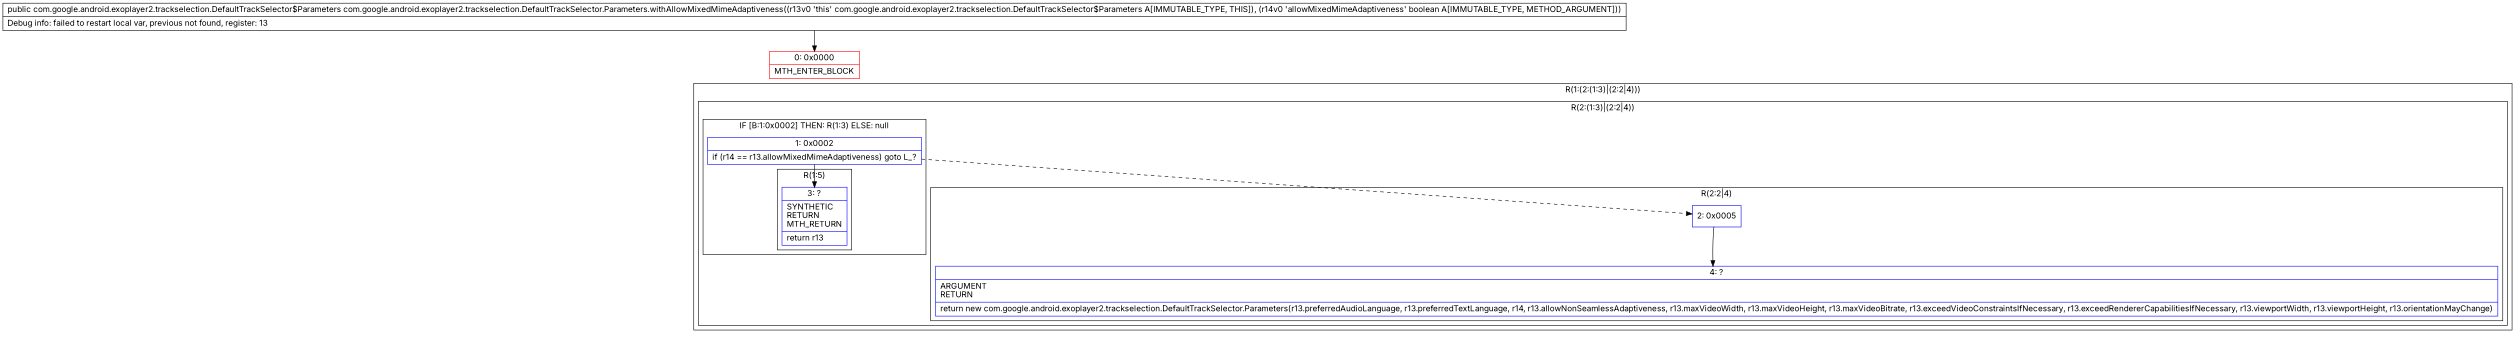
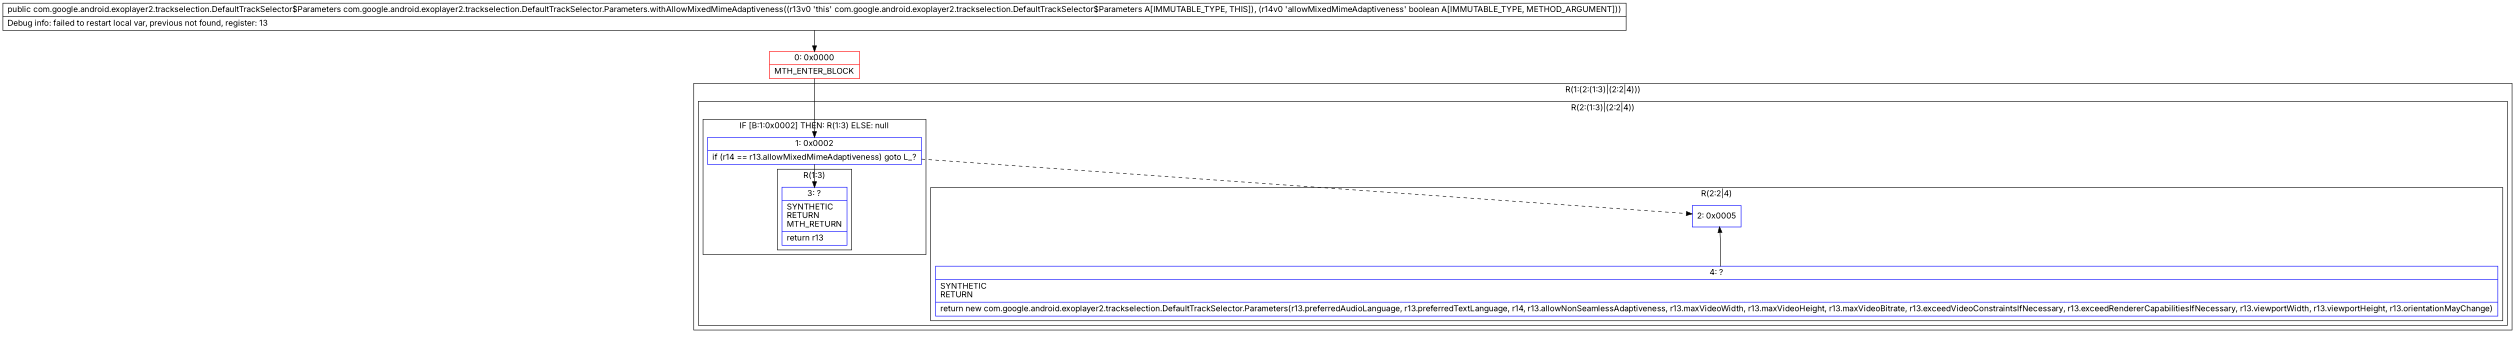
none -> (815, 105)
(815, 176) -> (815, 176)
(1713, 244) -> (1721, 250)
(964, 286) -> (964, 286)
